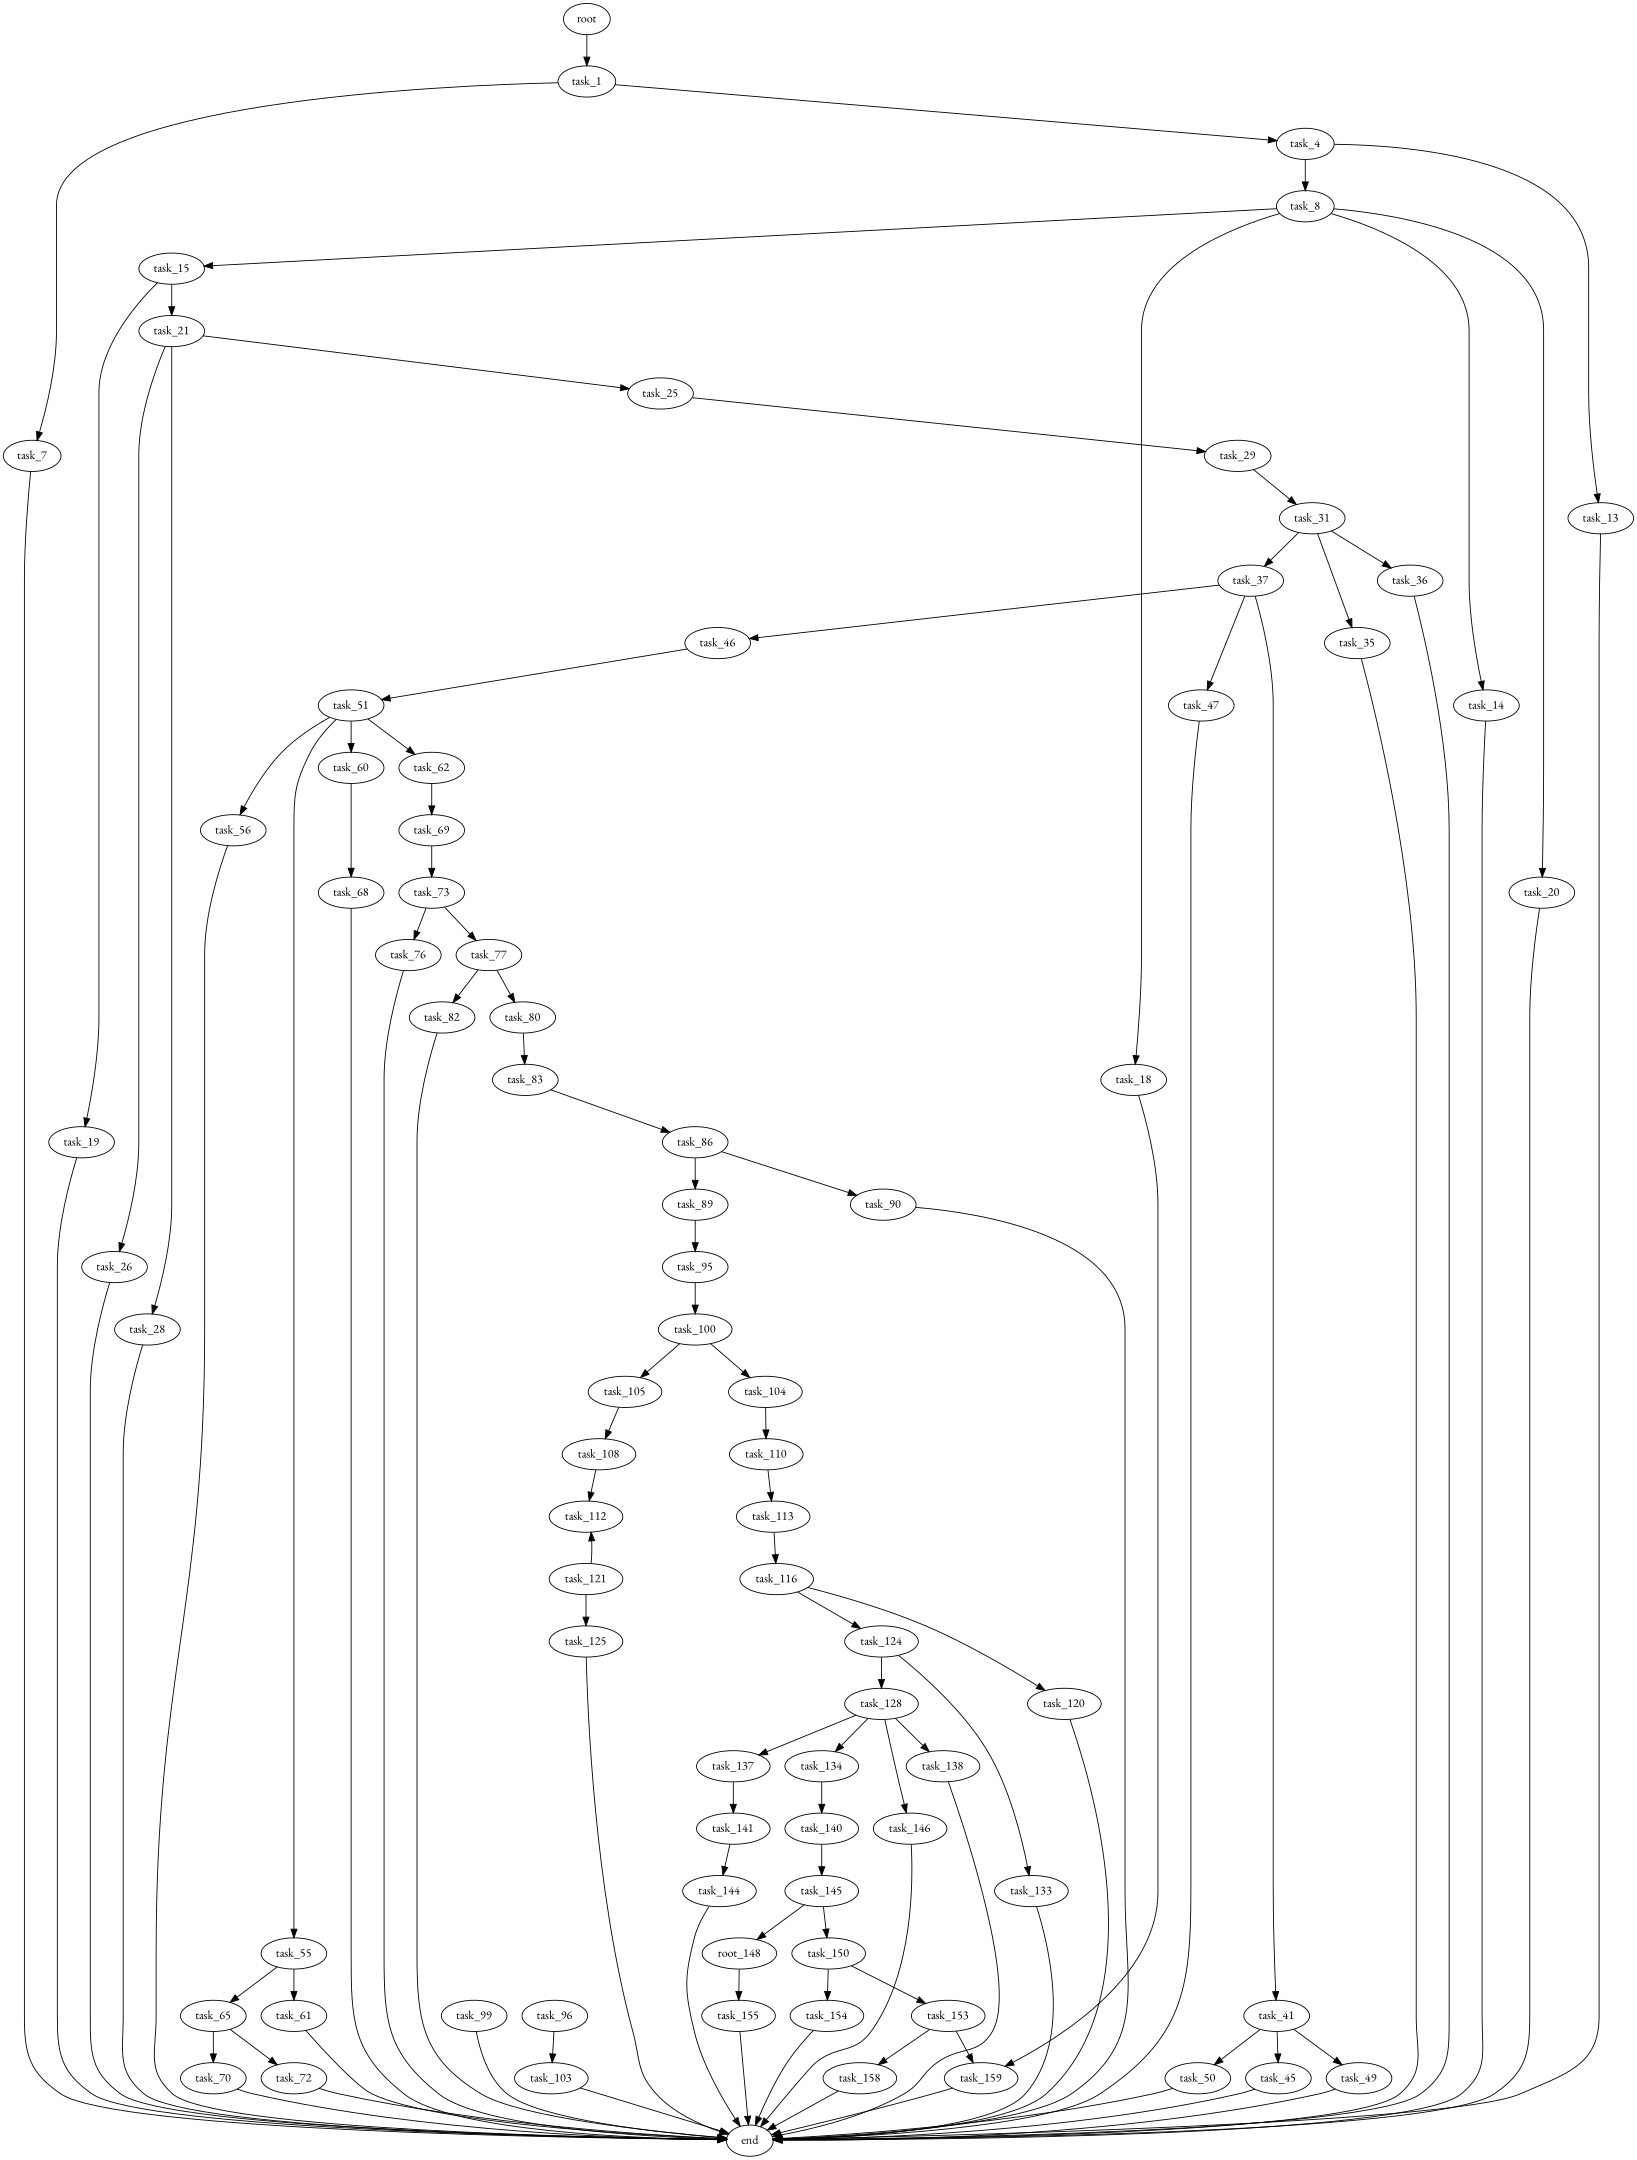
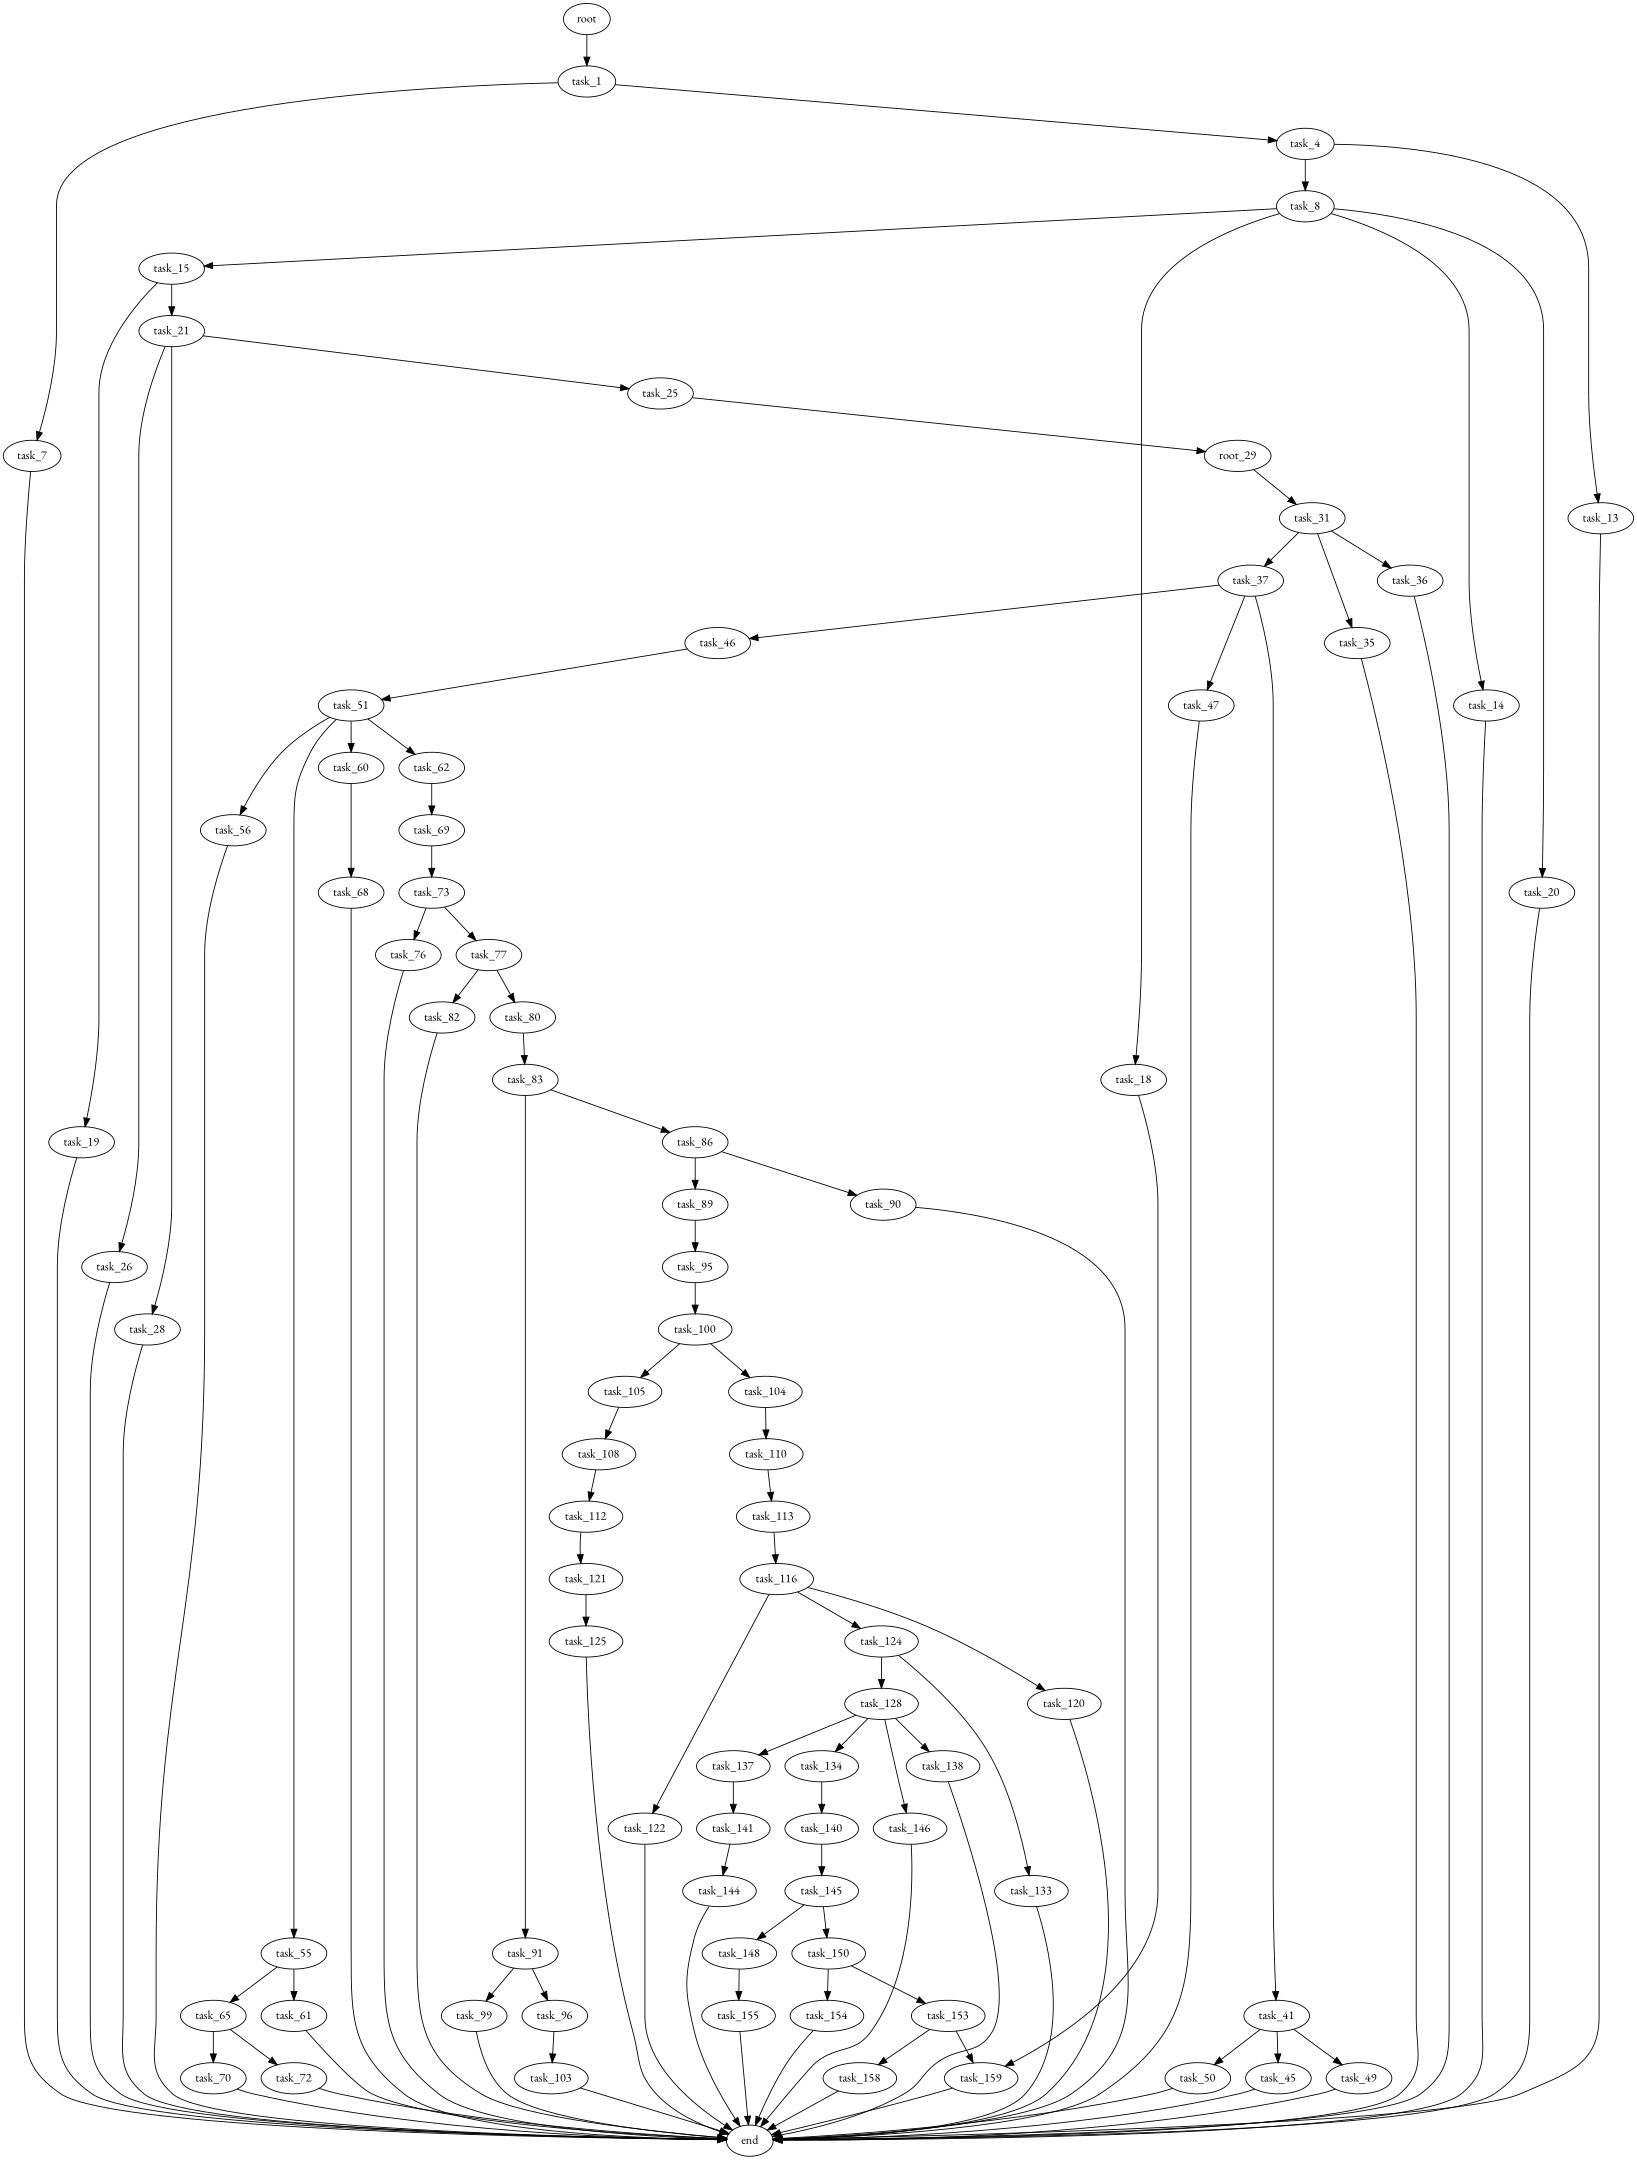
(1238, 456) -> (1238, 456)
(592, 1552) -> (580, 1543)
none -> (645, 1829)
none -> (525, 1953)
(739, 1953) -> (739, 1953)
